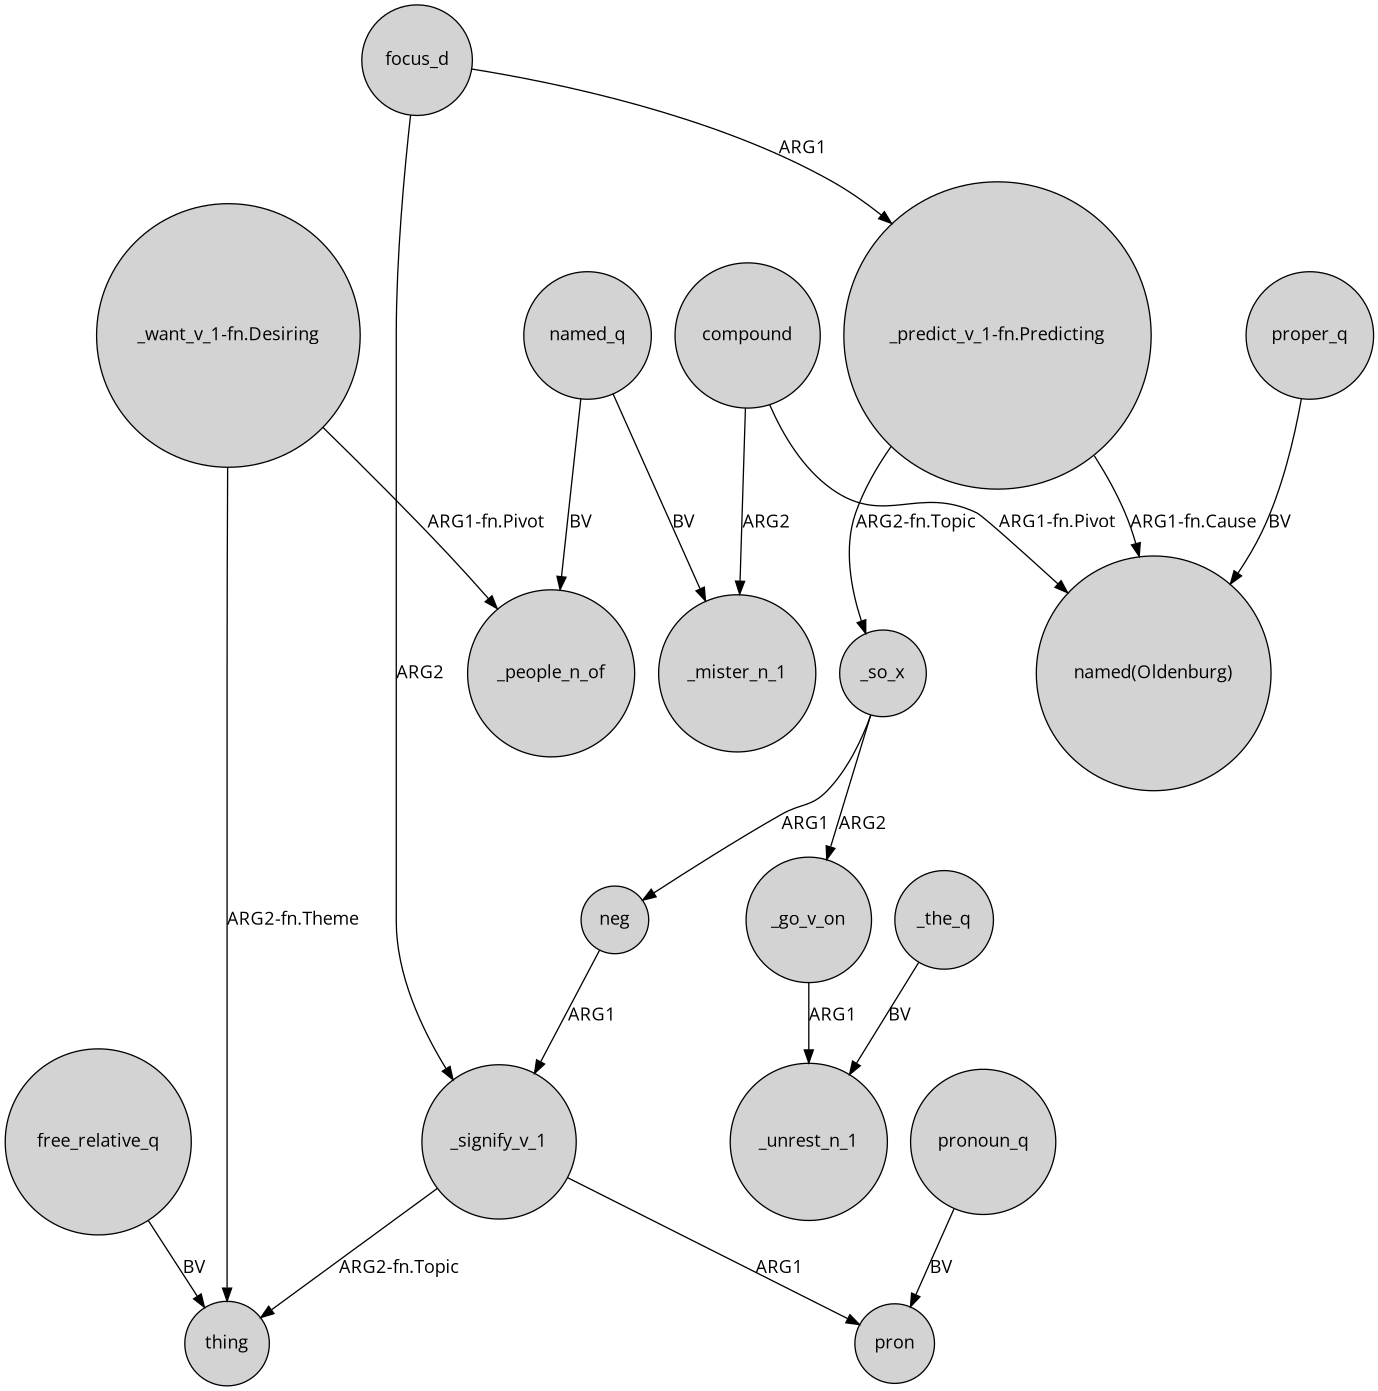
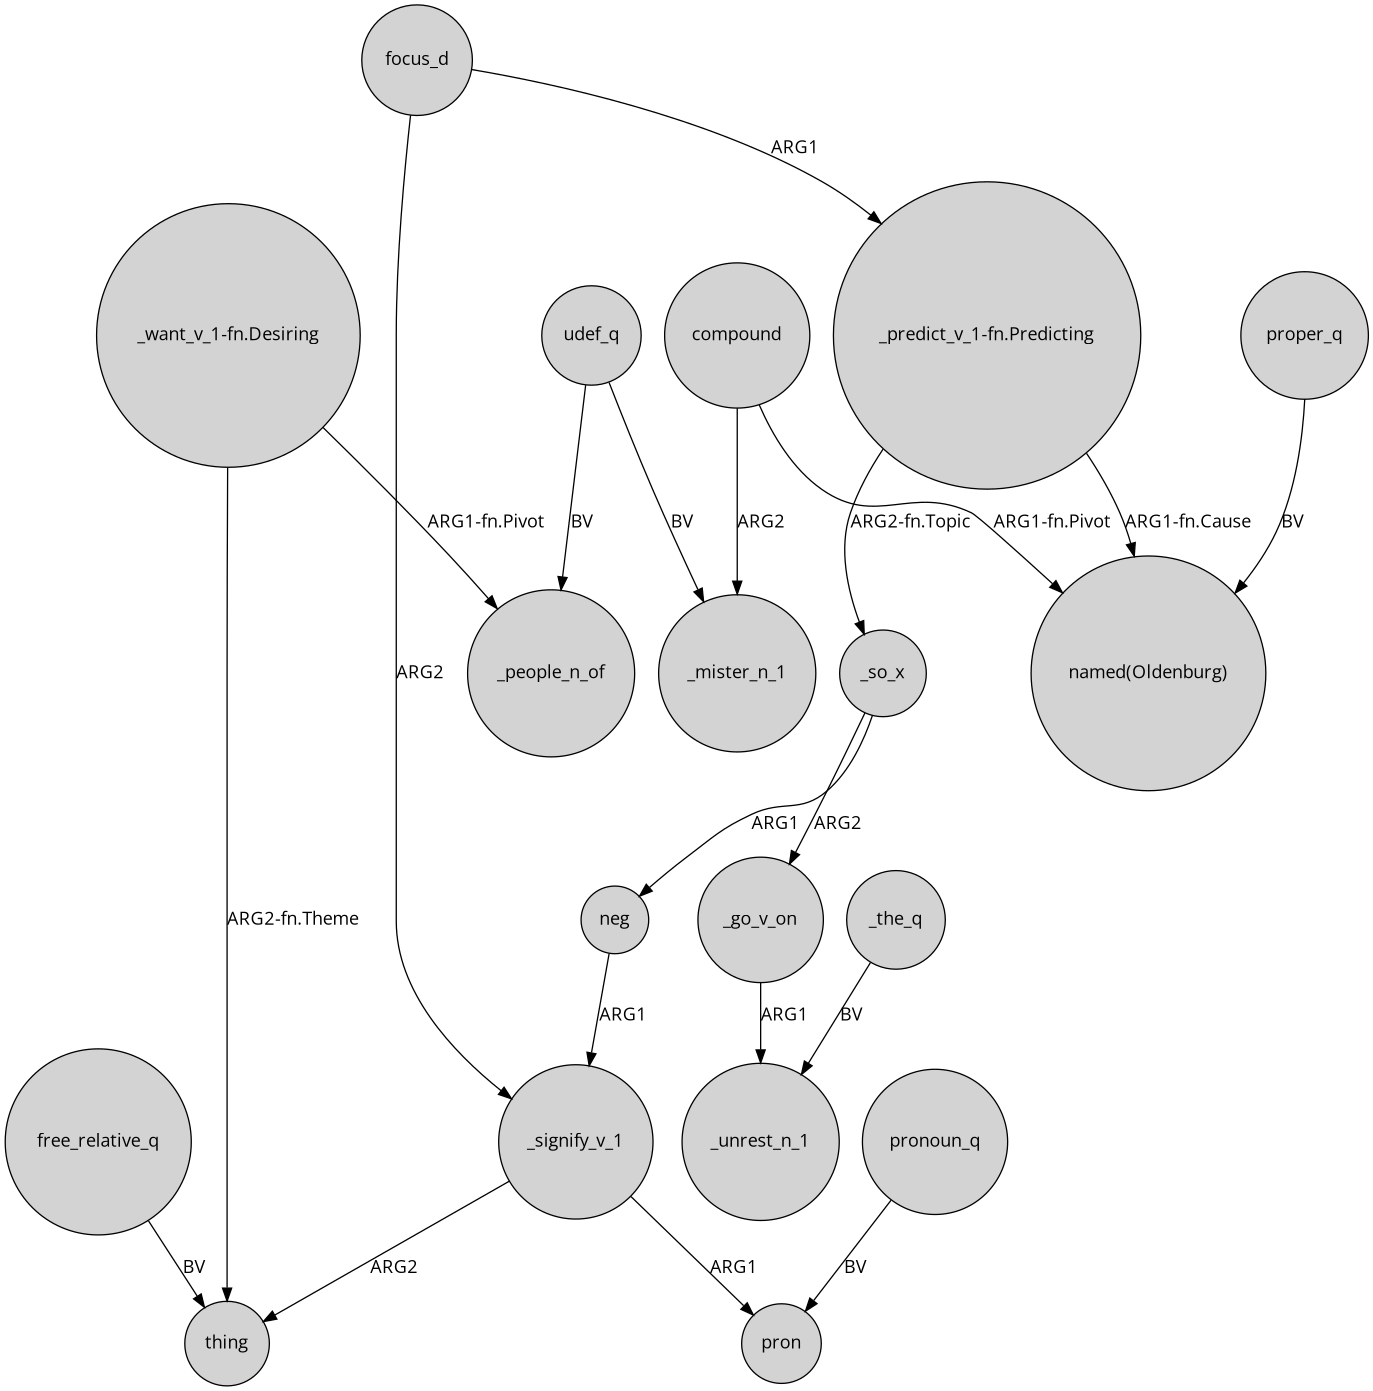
(588, 335) -> (591, 335)
(400, 1268) -> (394, 1268)
